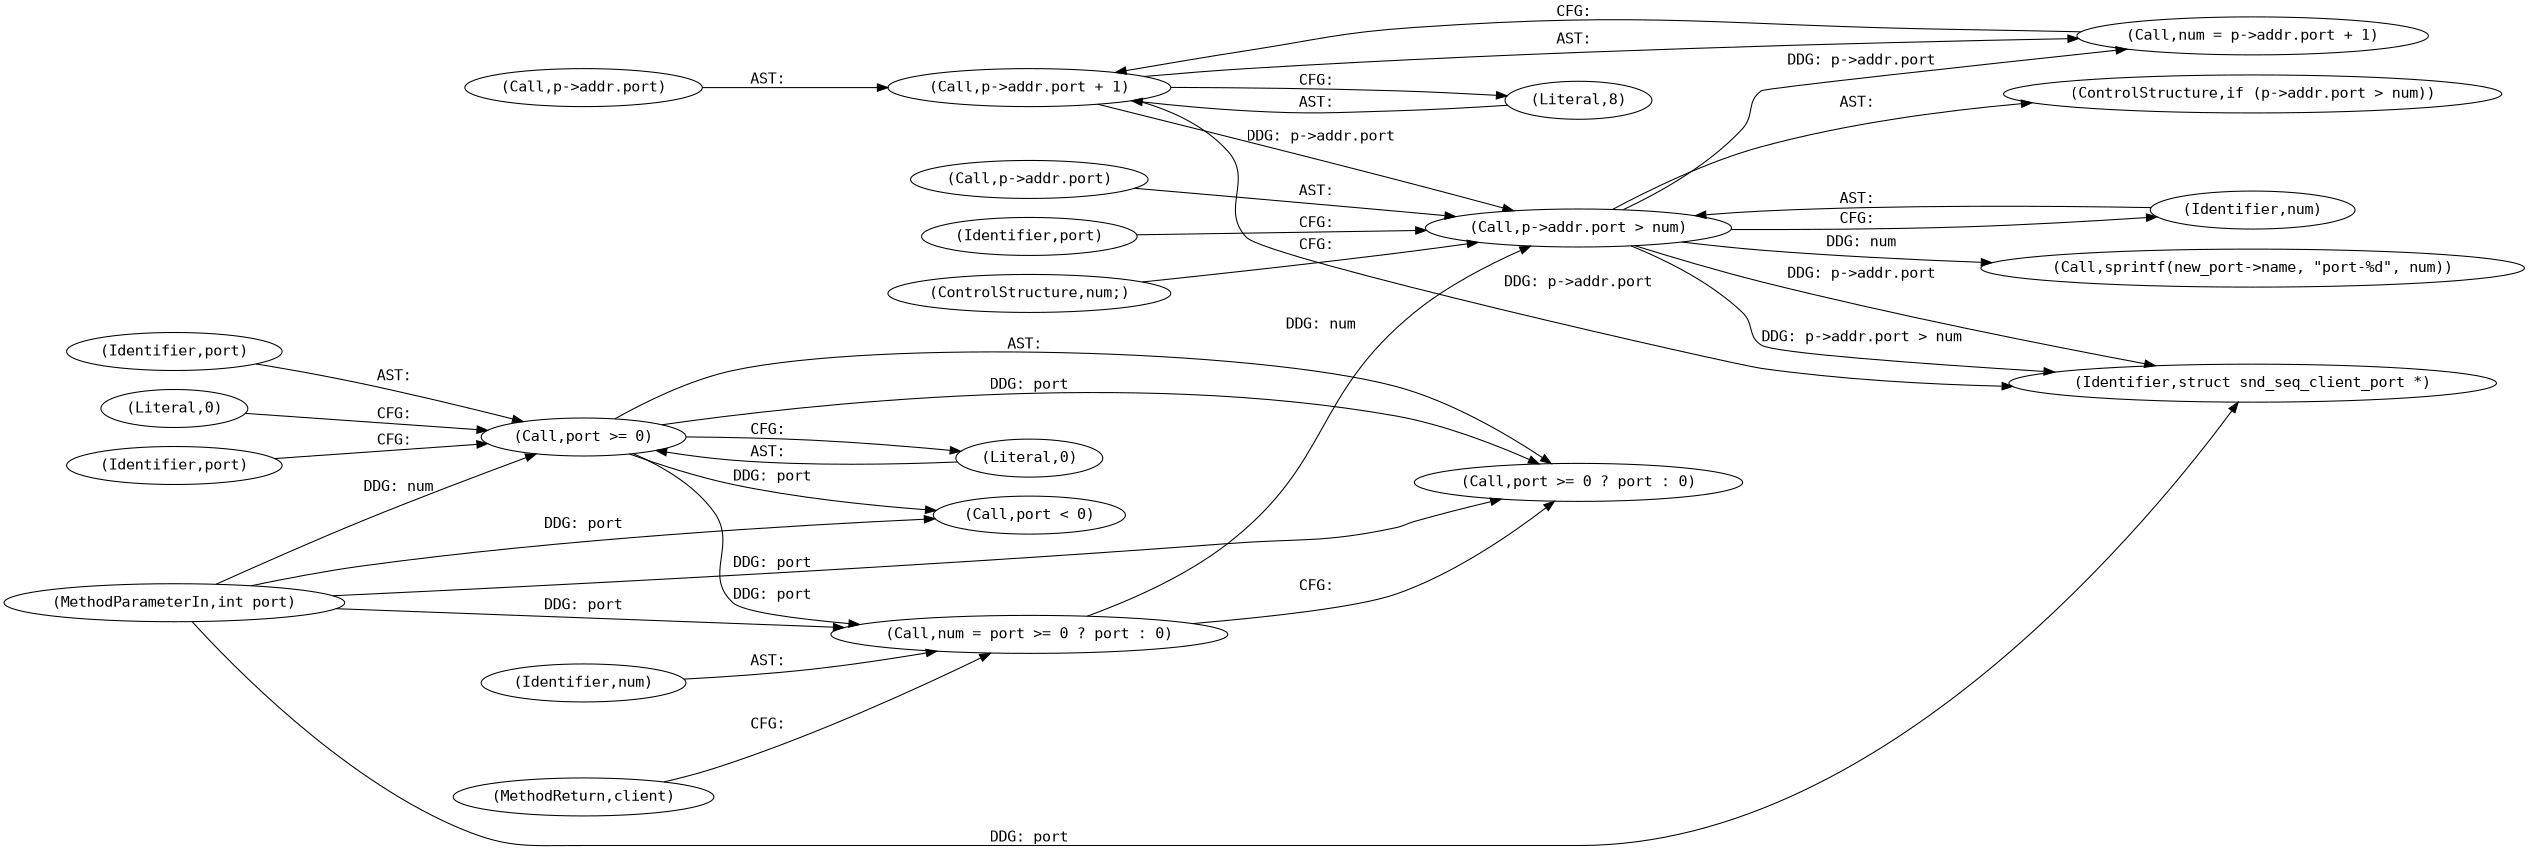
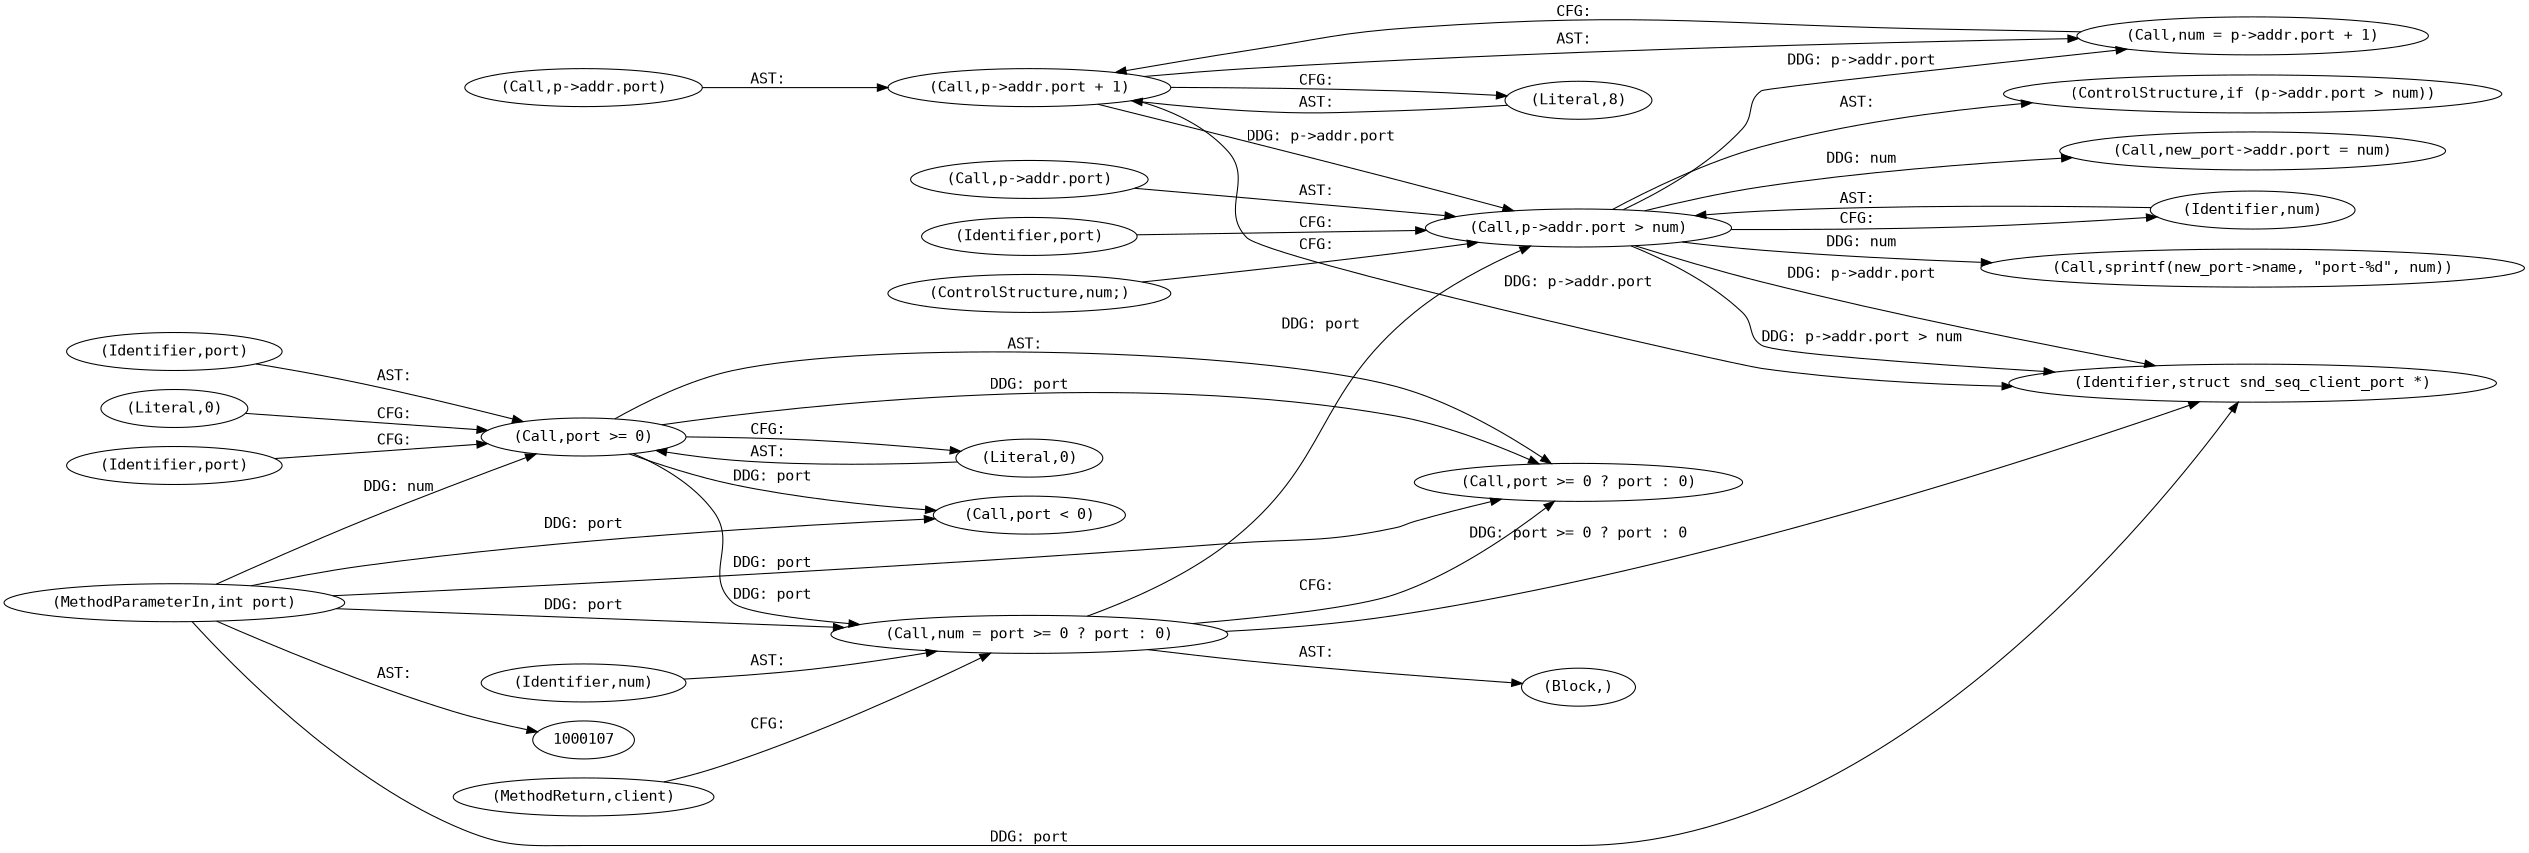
none -> (2253, 151)
(1321, 325) -> (1321, 325)
none -> (1714, 549)
none -> (1578, 687)
none -> (584, 740)
